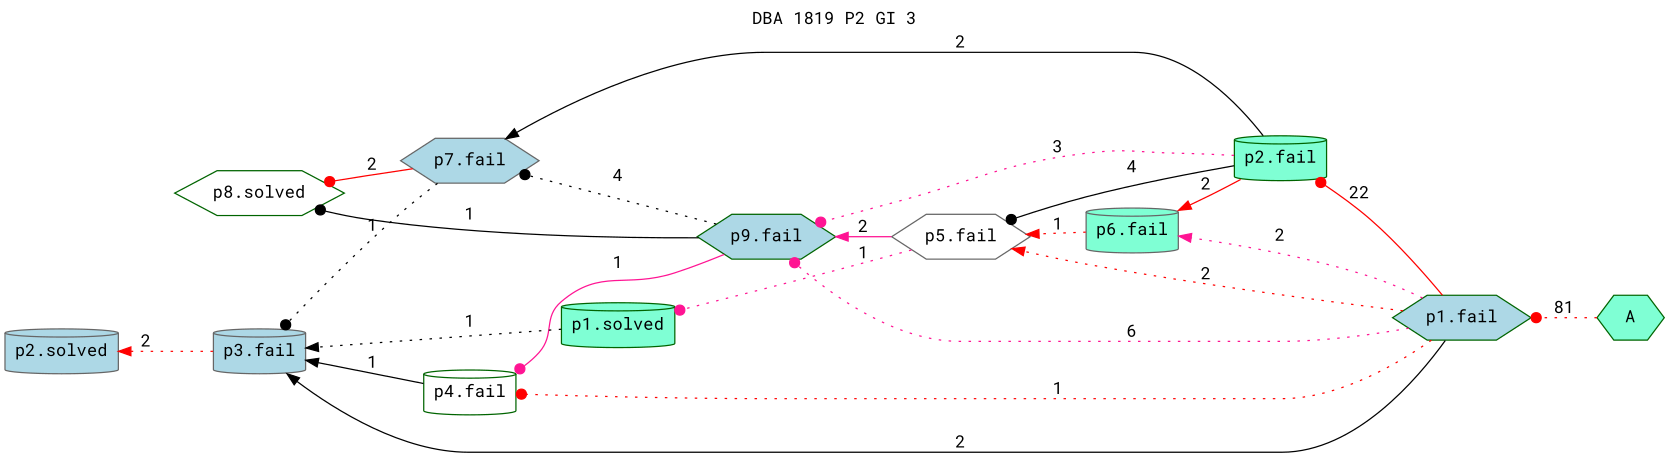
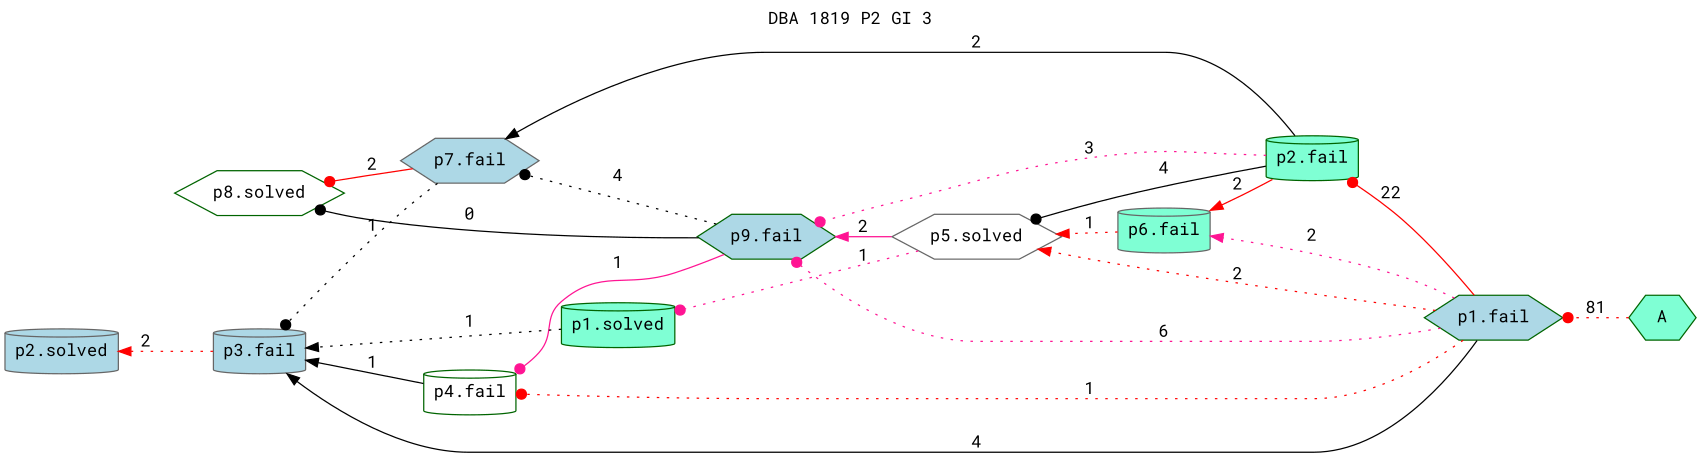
(470, 215) -> (470, 215)
(961, 237) -> (977, 237)
(961, 443) -> (977, 443)
